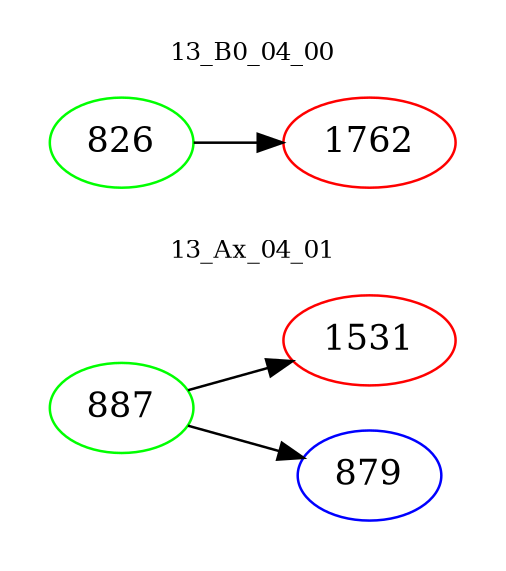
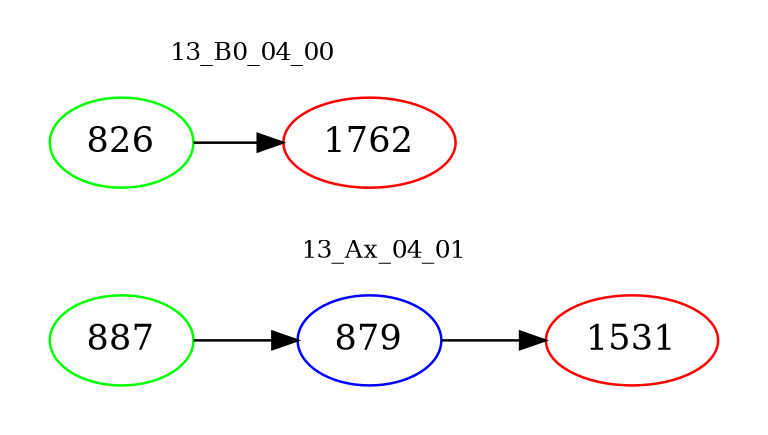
(228, 379) -> (481, 340)
